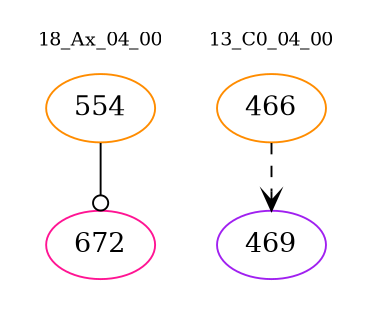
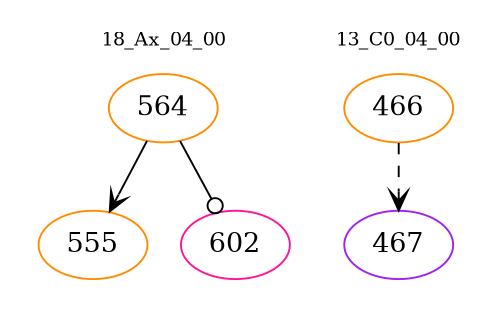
(101, 108) -> (163, 108)
none -> (93, 245)
(101, 245) -> (235, 245)
(272, 245) -> (399, 245)
